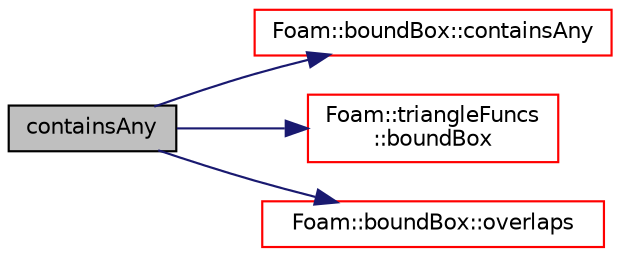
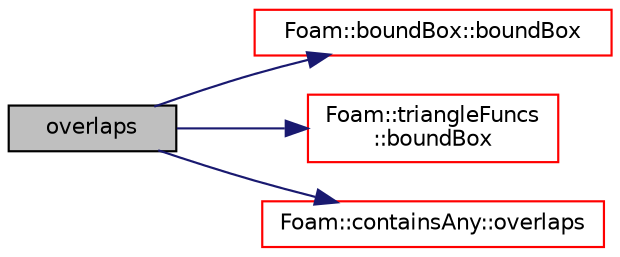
(433, 33) -> (433, 33)
(92, 128) -> (92, 128)
(433, 224) -> (433, 224)
